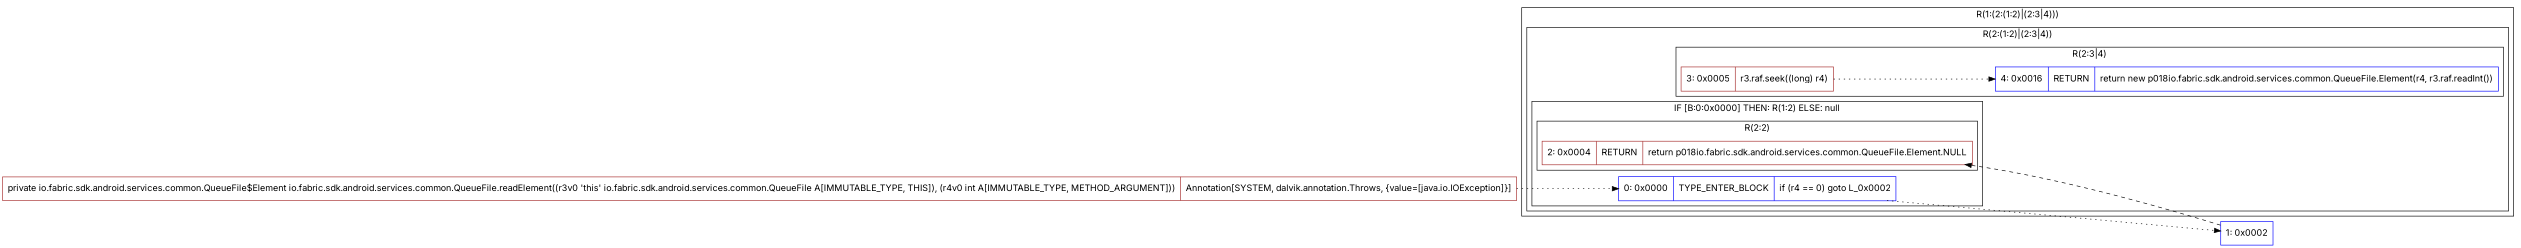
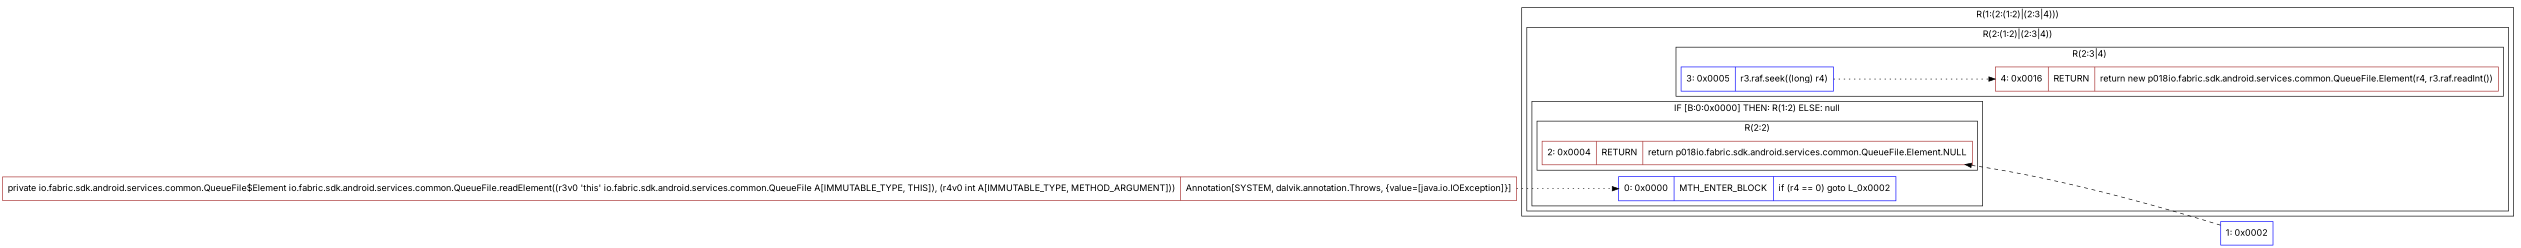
(1757, 79) -> (1757, 79)
(2247, 79) -> (2247, 79)
(1724, 188) -> (1723, 188)
(2100, 220) -> none
